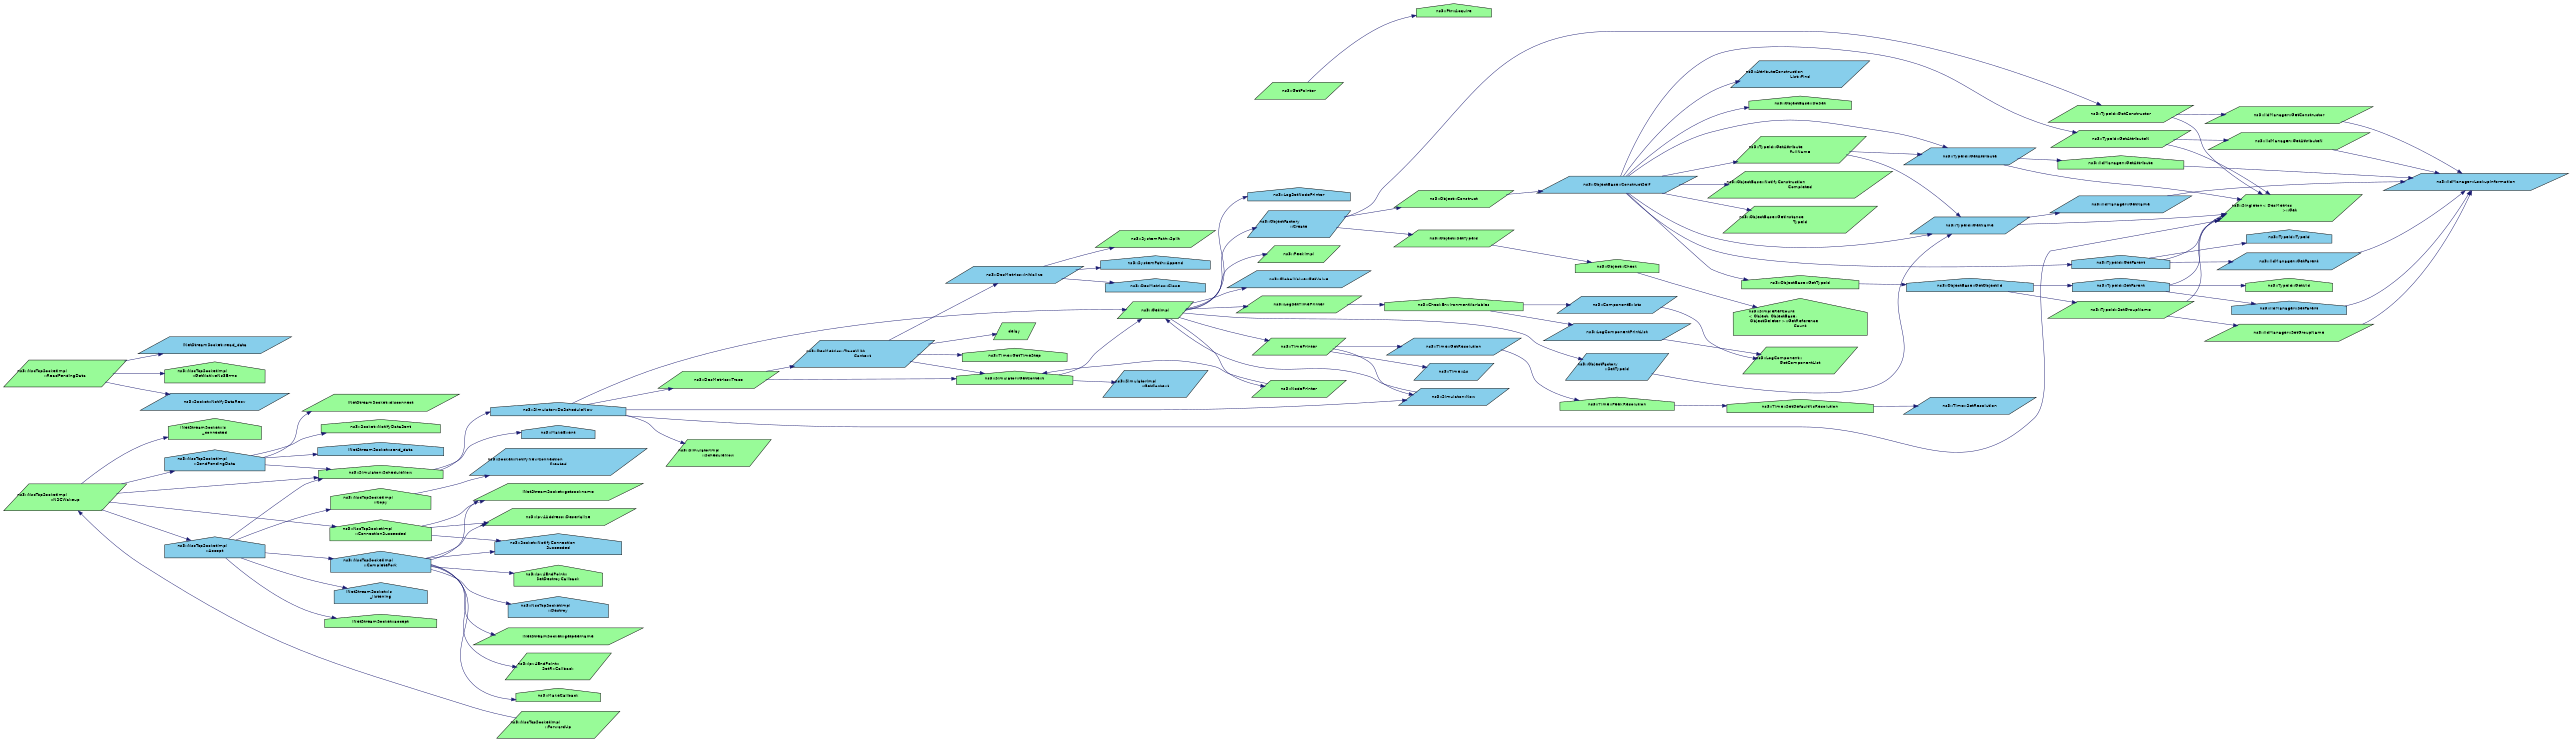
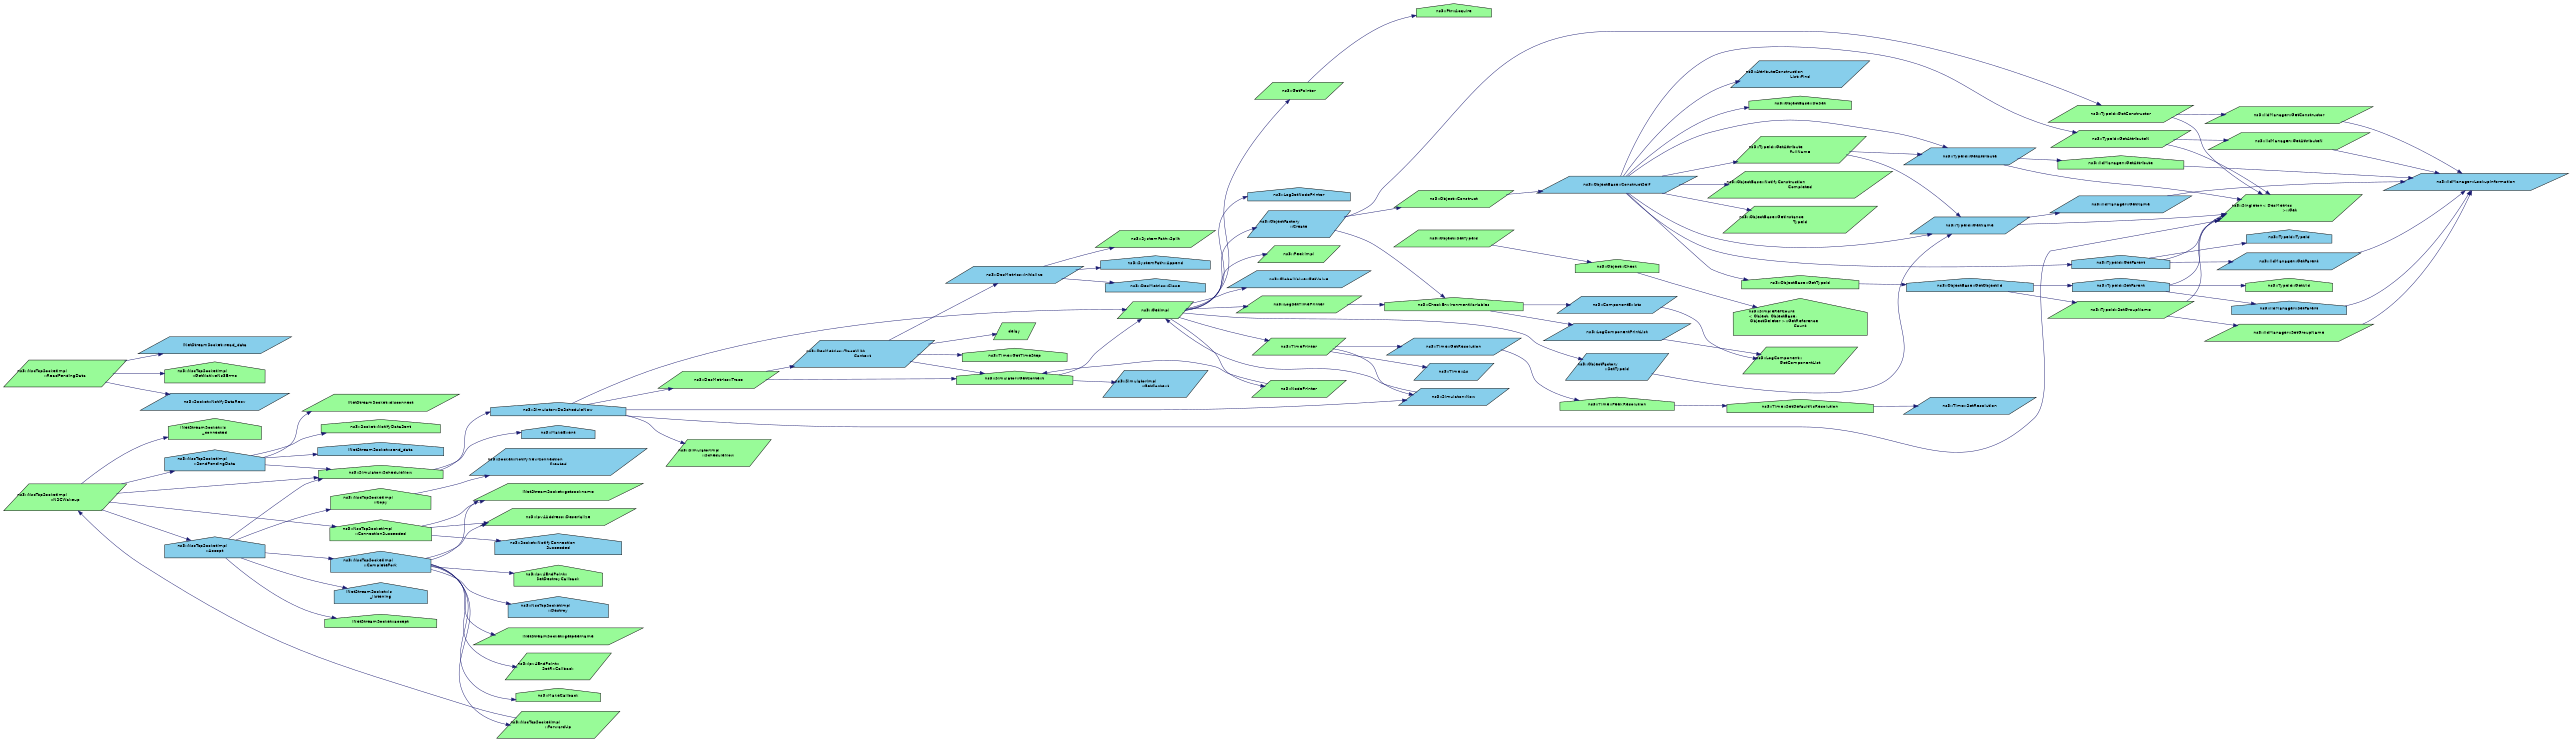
none -> (1224, 209)
(1372, 231) -> (1391, 256)
(458, 555) -> (467, 632)
